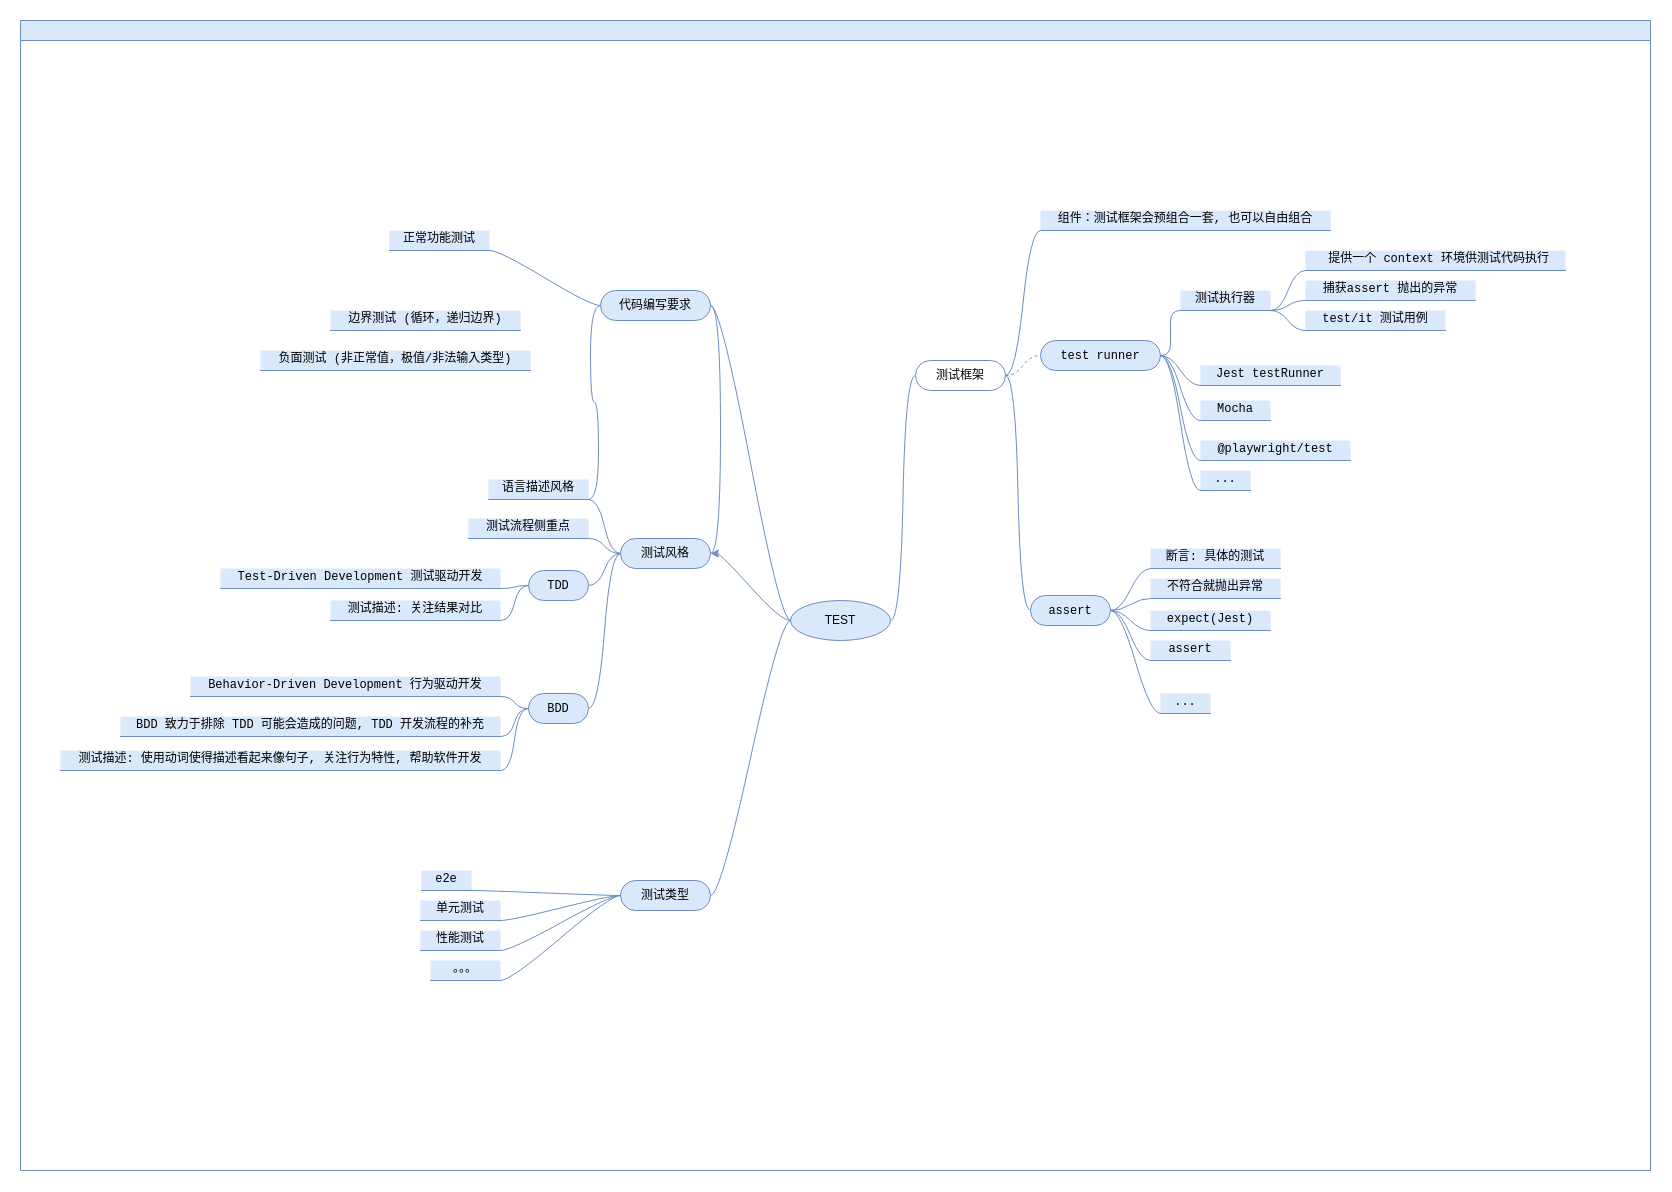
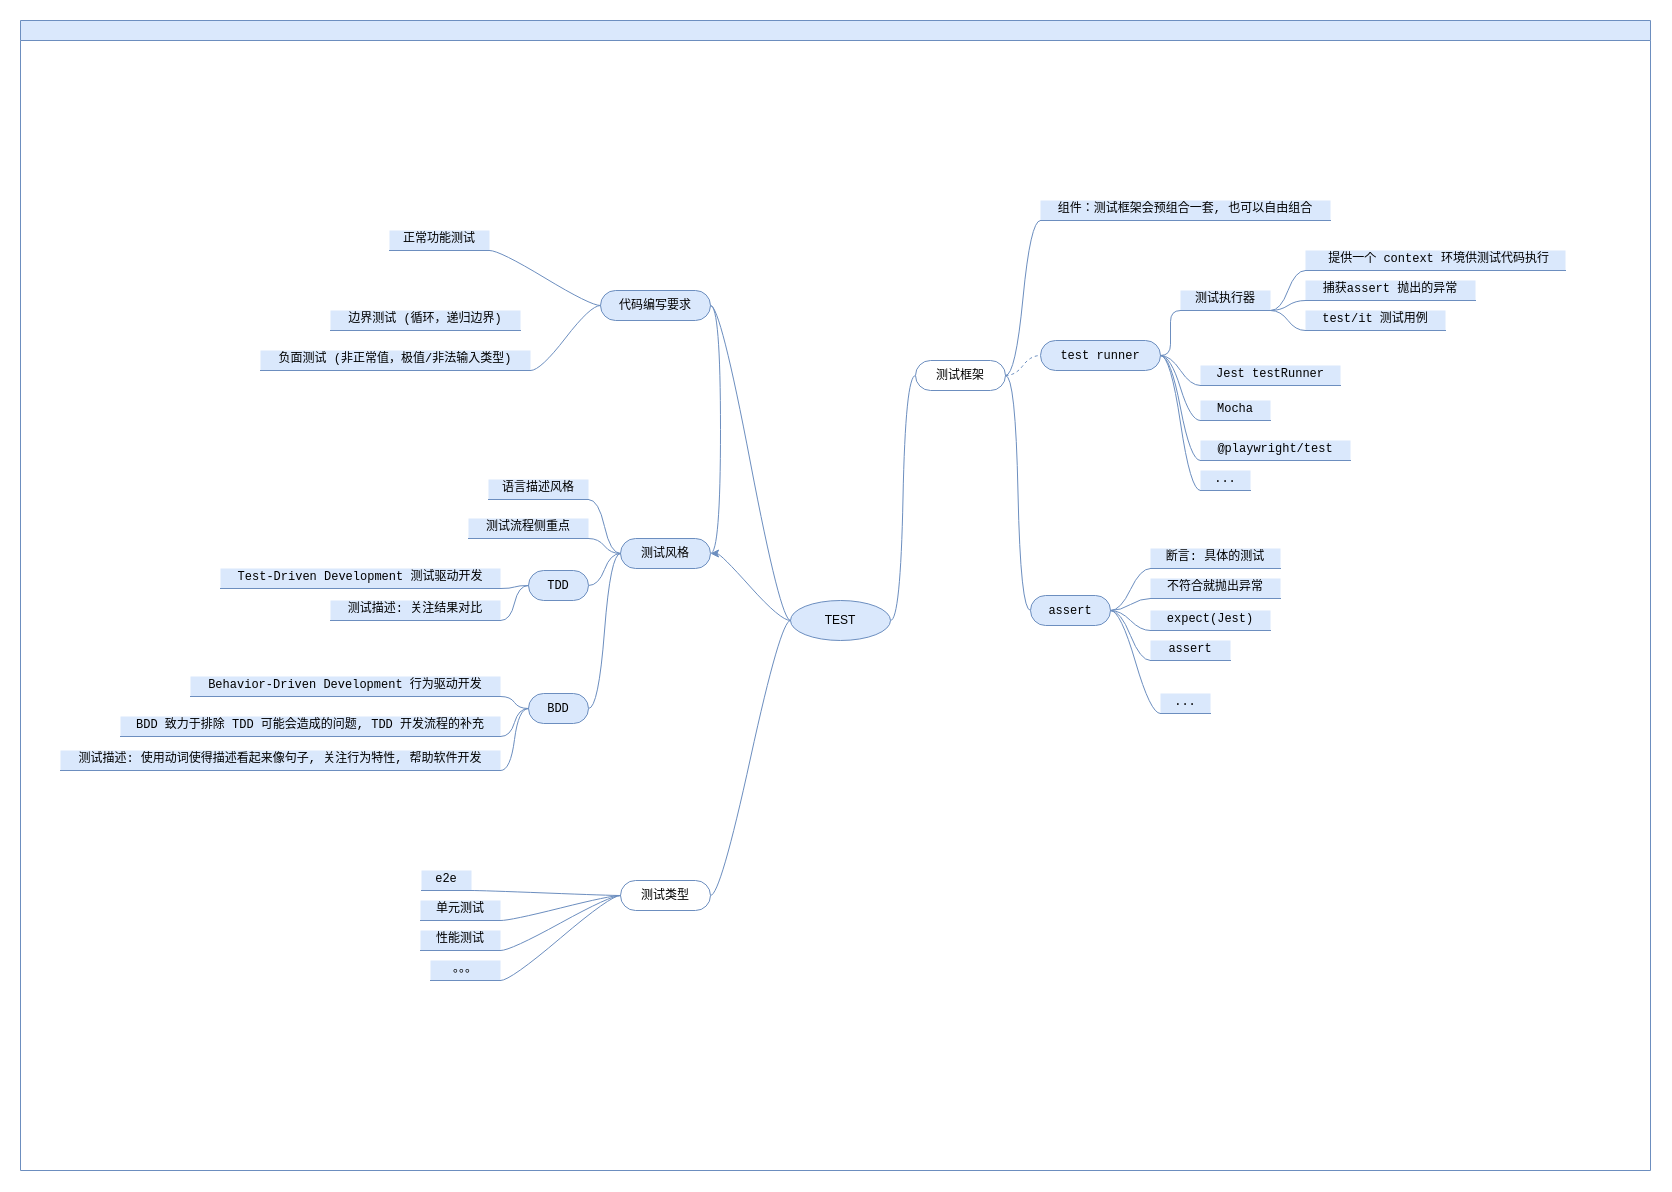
(1186, 221) -> (1186, 211)
(595, 403) -> (565, 339)
(666, 896) -> (666, 896)
